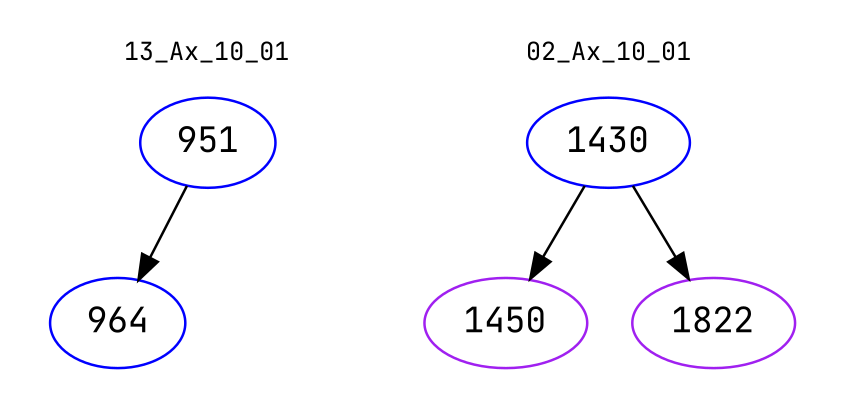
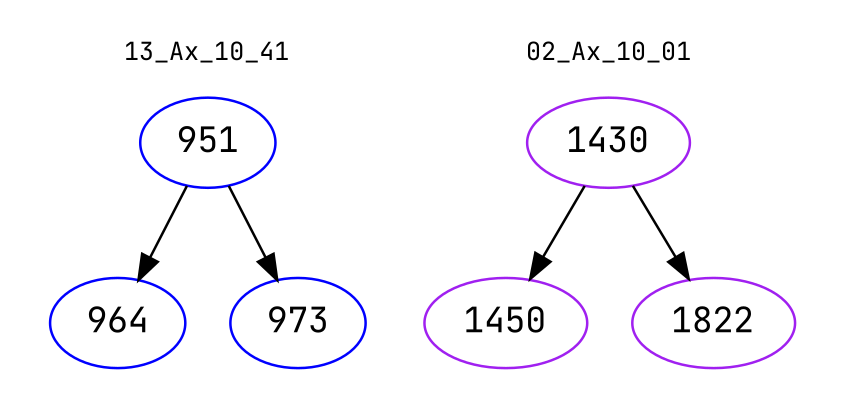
(208, 54) -> (208, 54)
(609, 143) -> (609, 143)
none -> (298, 323)
